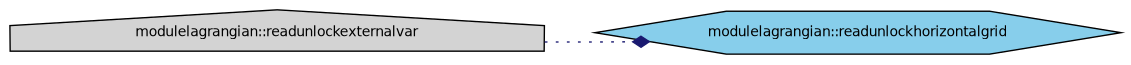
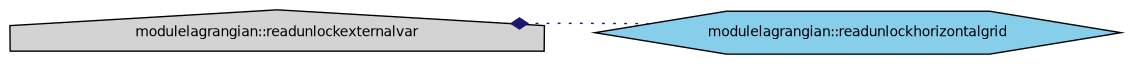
(589, 42) -> (588, 23)
